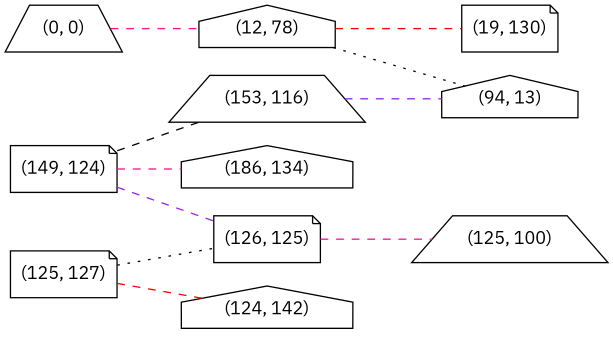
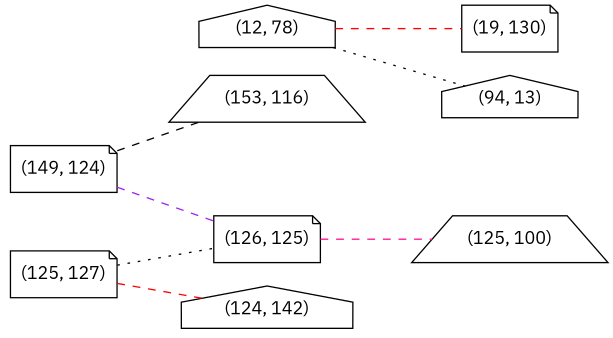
(64, 29) -> none
(393, 99) -> none
(267, 169) -> none
